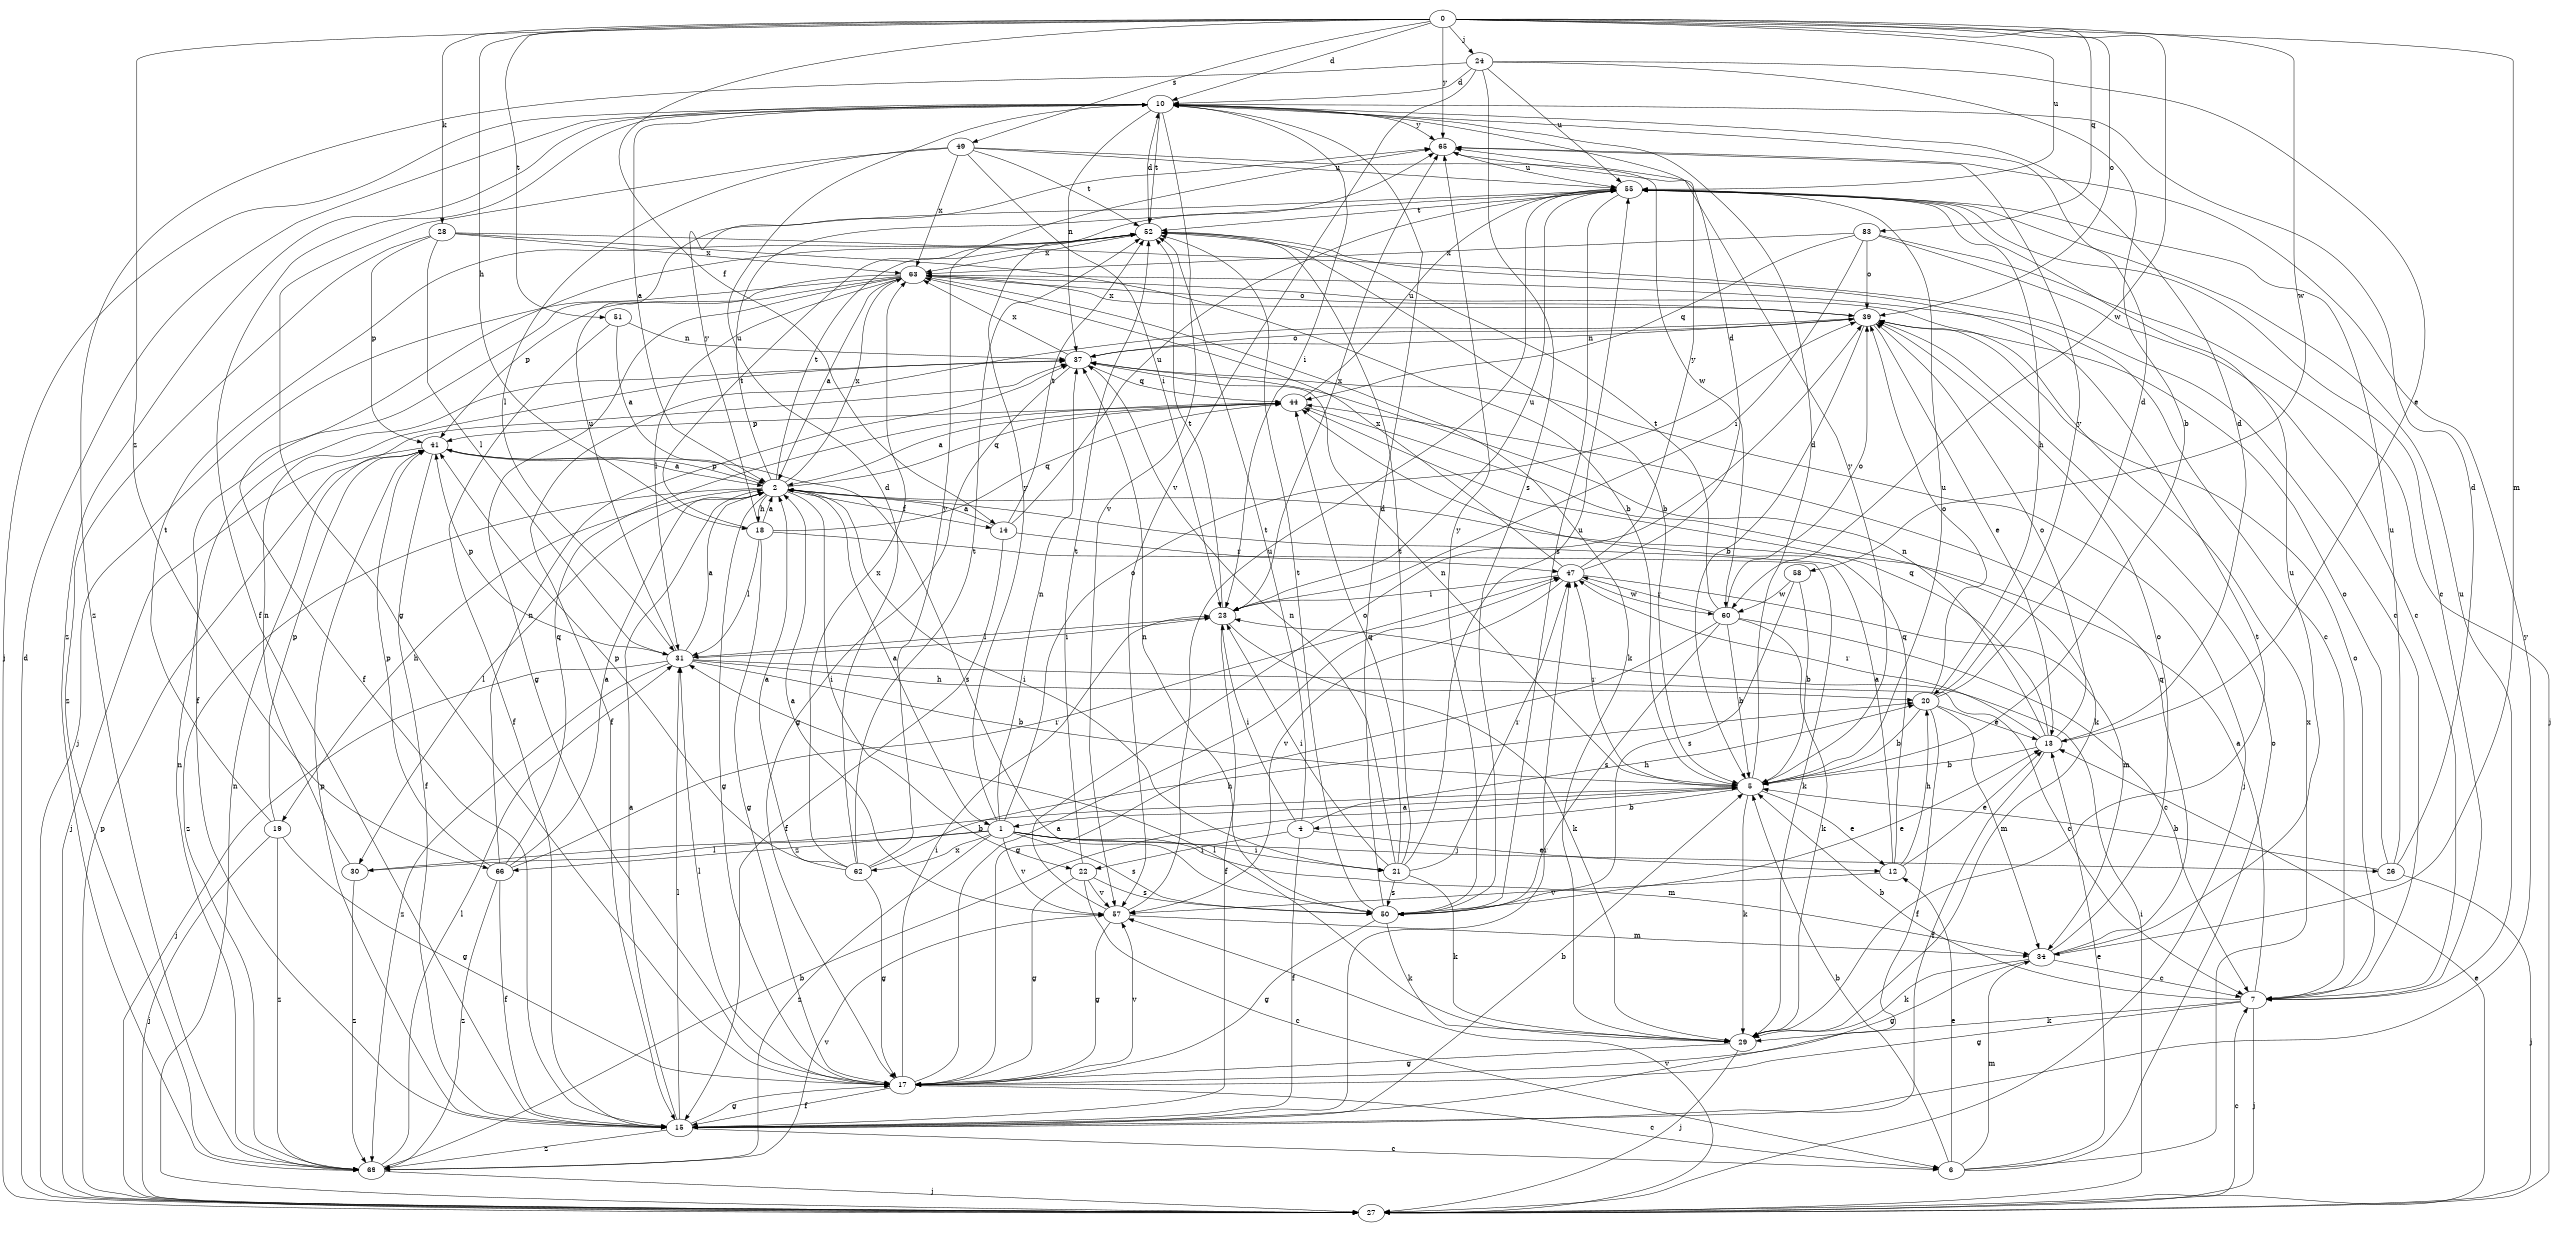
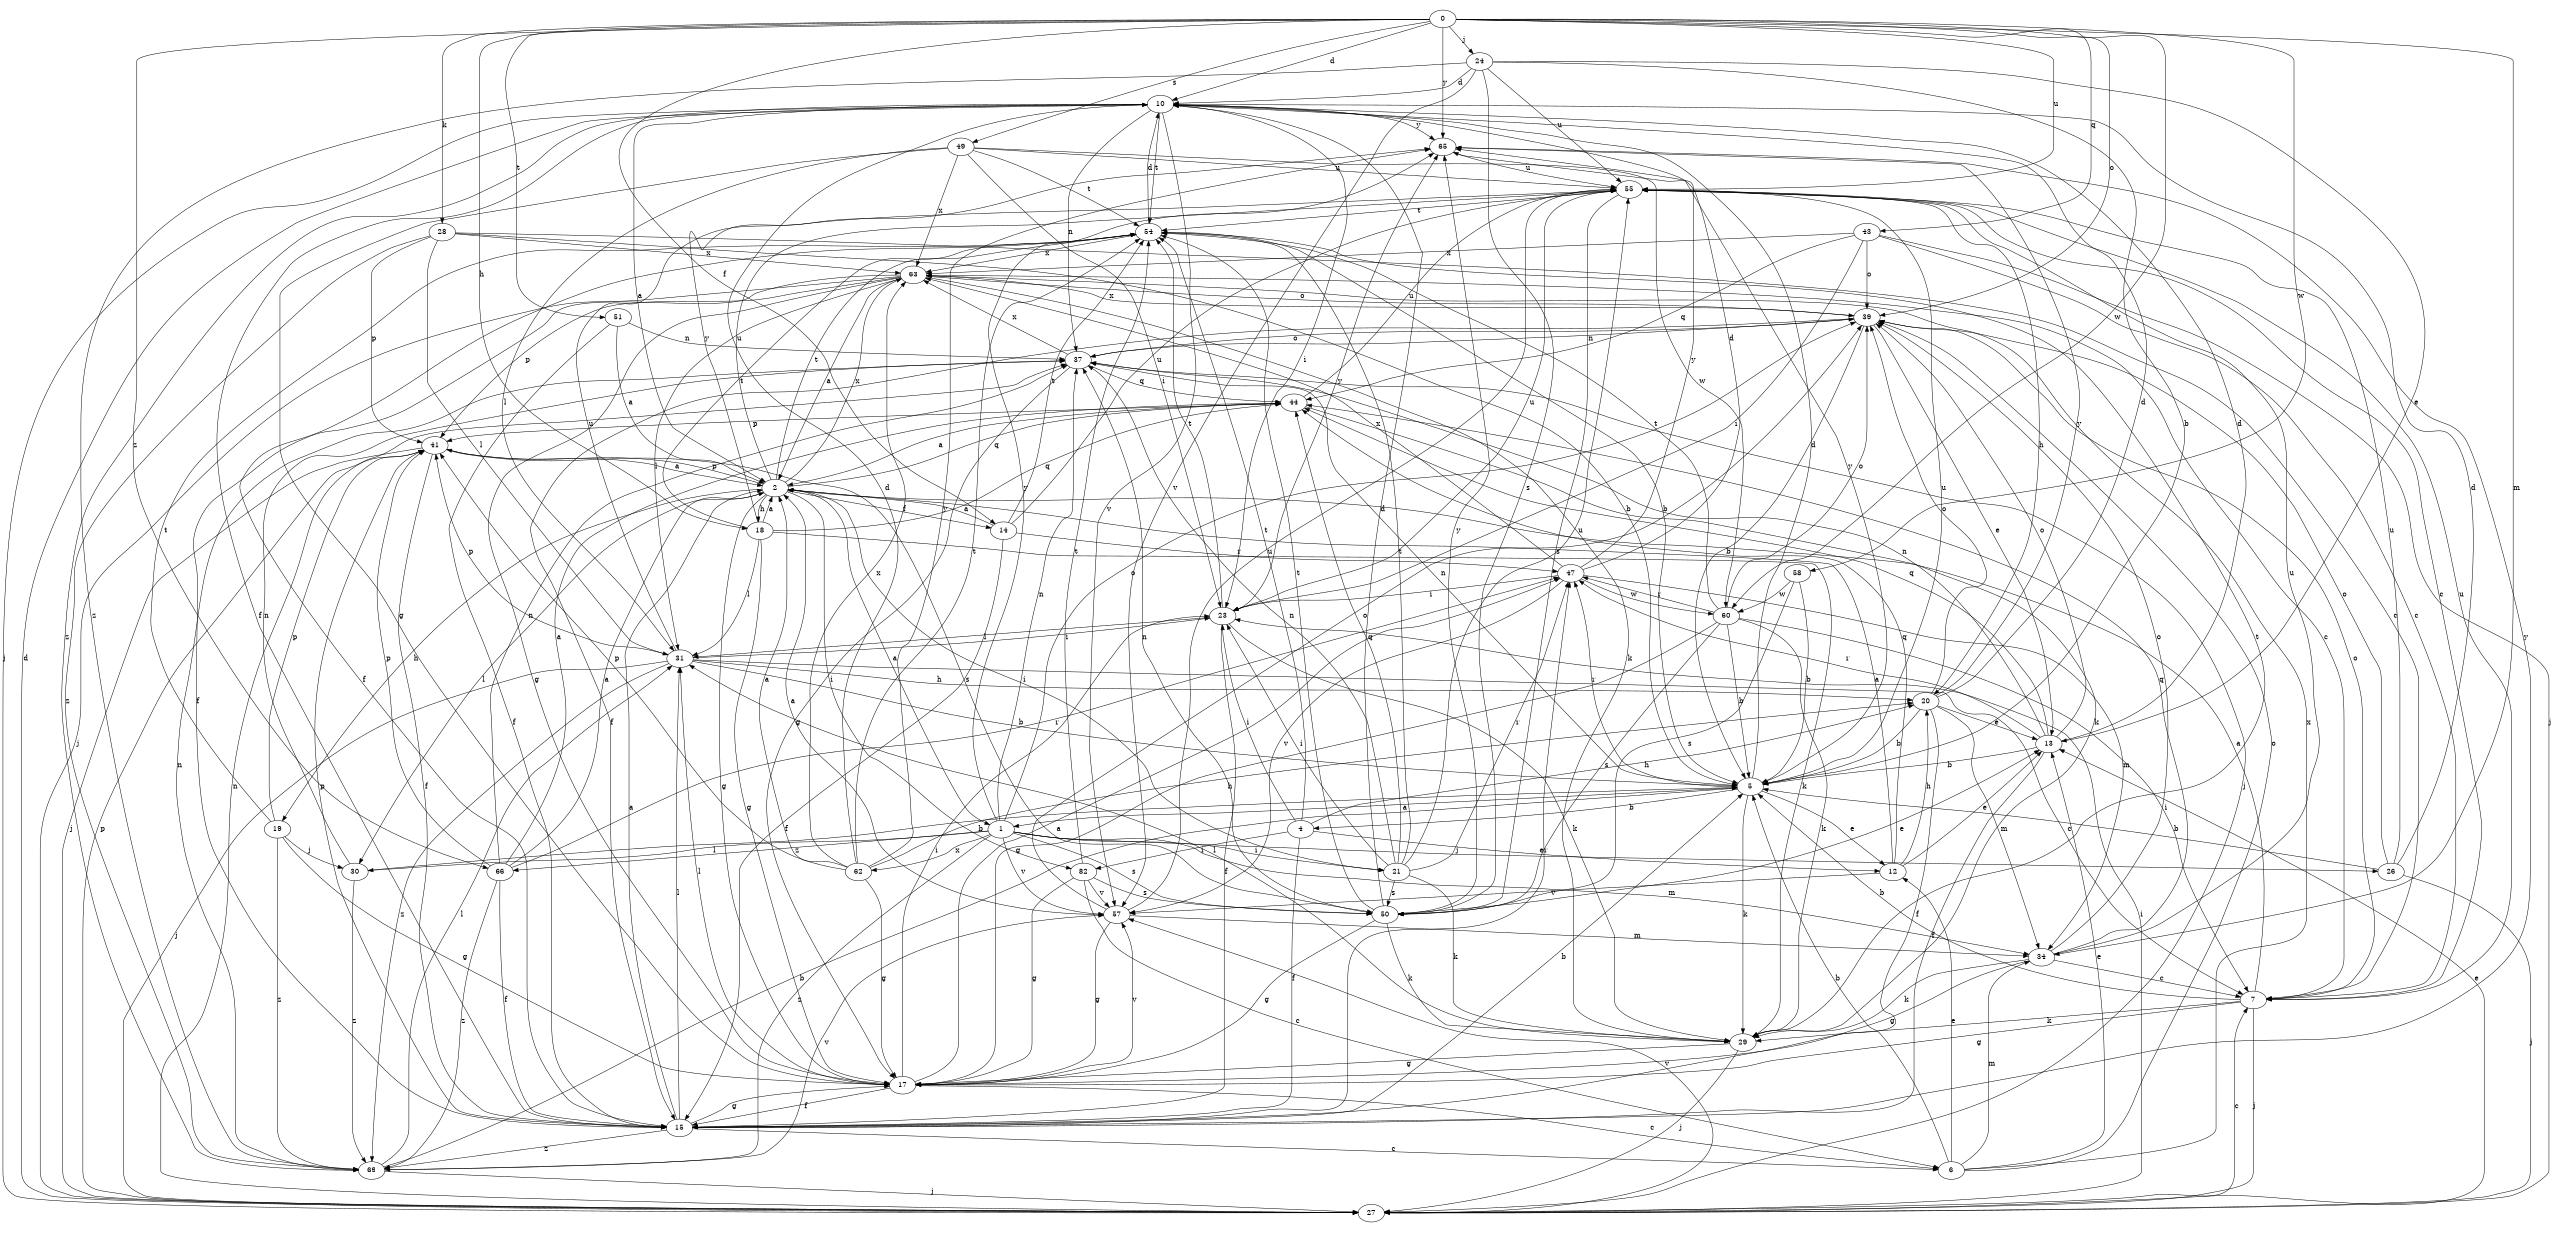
(1149, 232) -> (1149, 232)
(1867, 232) -> (1867, 232)
(1340, 381) -> (1340, 381)
(708, 561) -> none
(559, 637) -> (559, 637)
(224, 681) -> none
(2166, 808) -> (2166, 808)
(1084, 872) -> (1084, 872)
(552, 1209) -> (310, 855)
